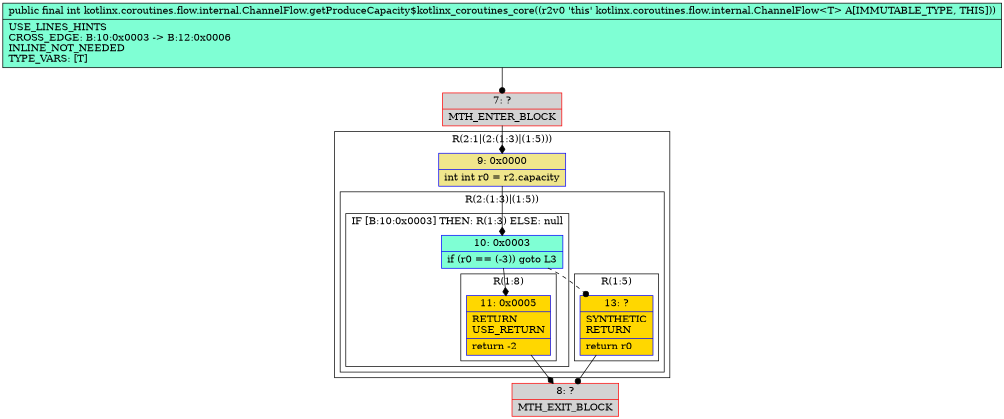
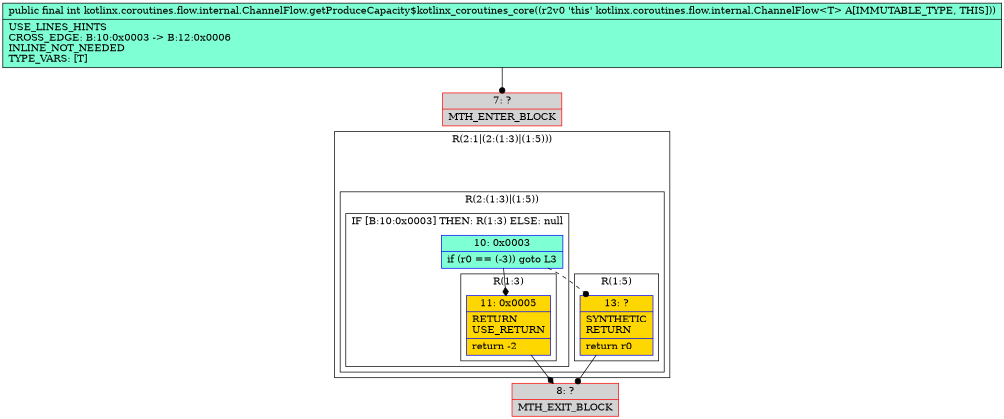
(502, 170) -> none
(509, 282) -> (509, 282)
